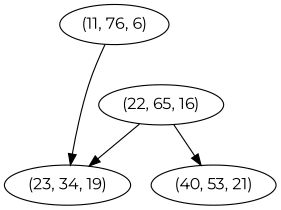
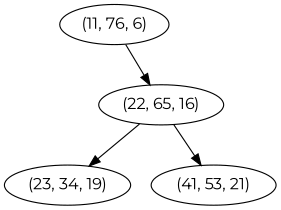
(85, 98) -> (135, 60)
(214, 185) -> (214, 185)
